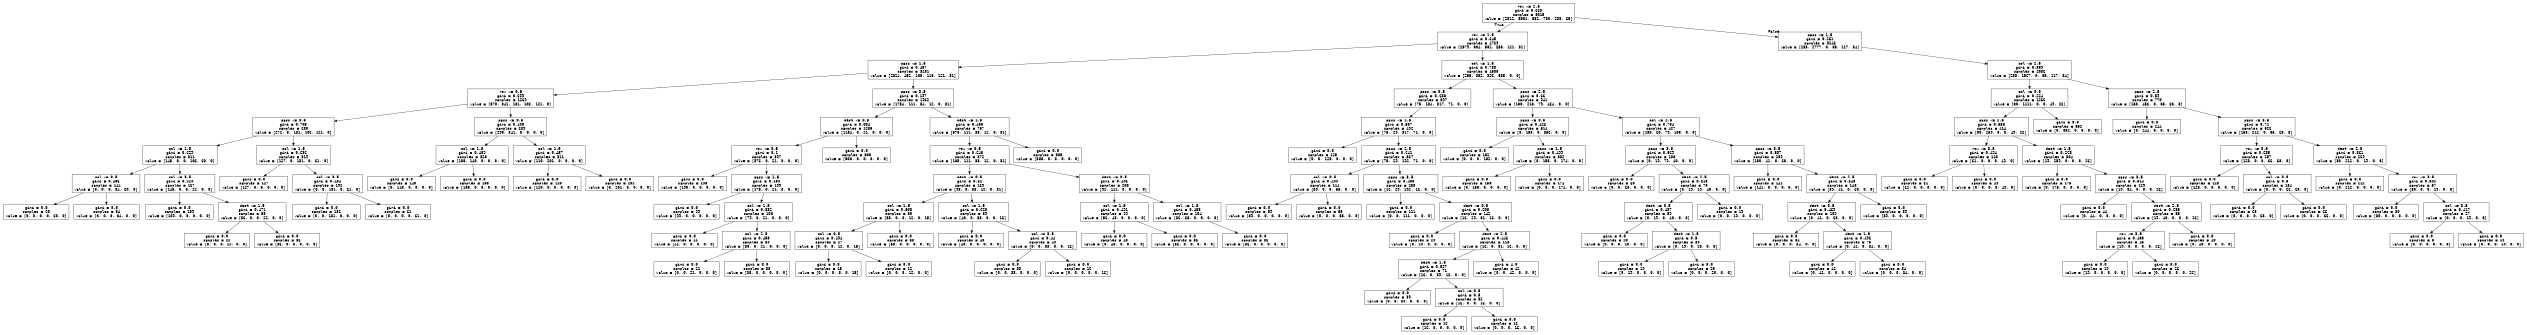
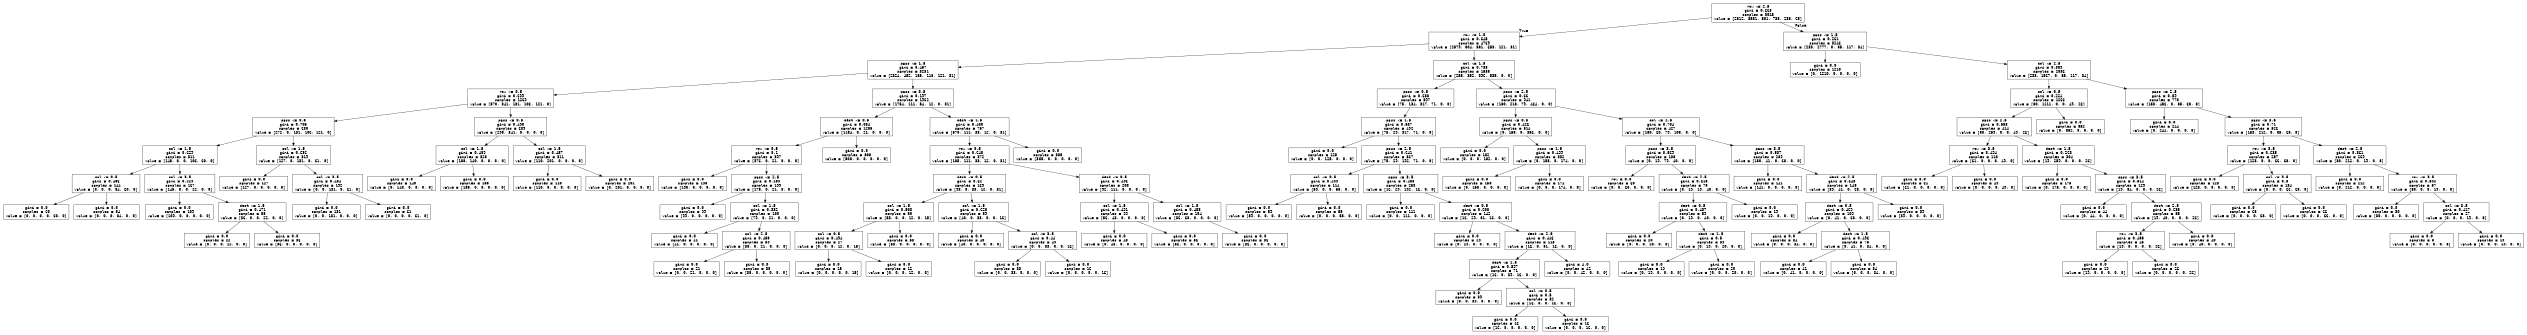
none -> (1825, 70)
(1621, 184) -> (1621, 184)
